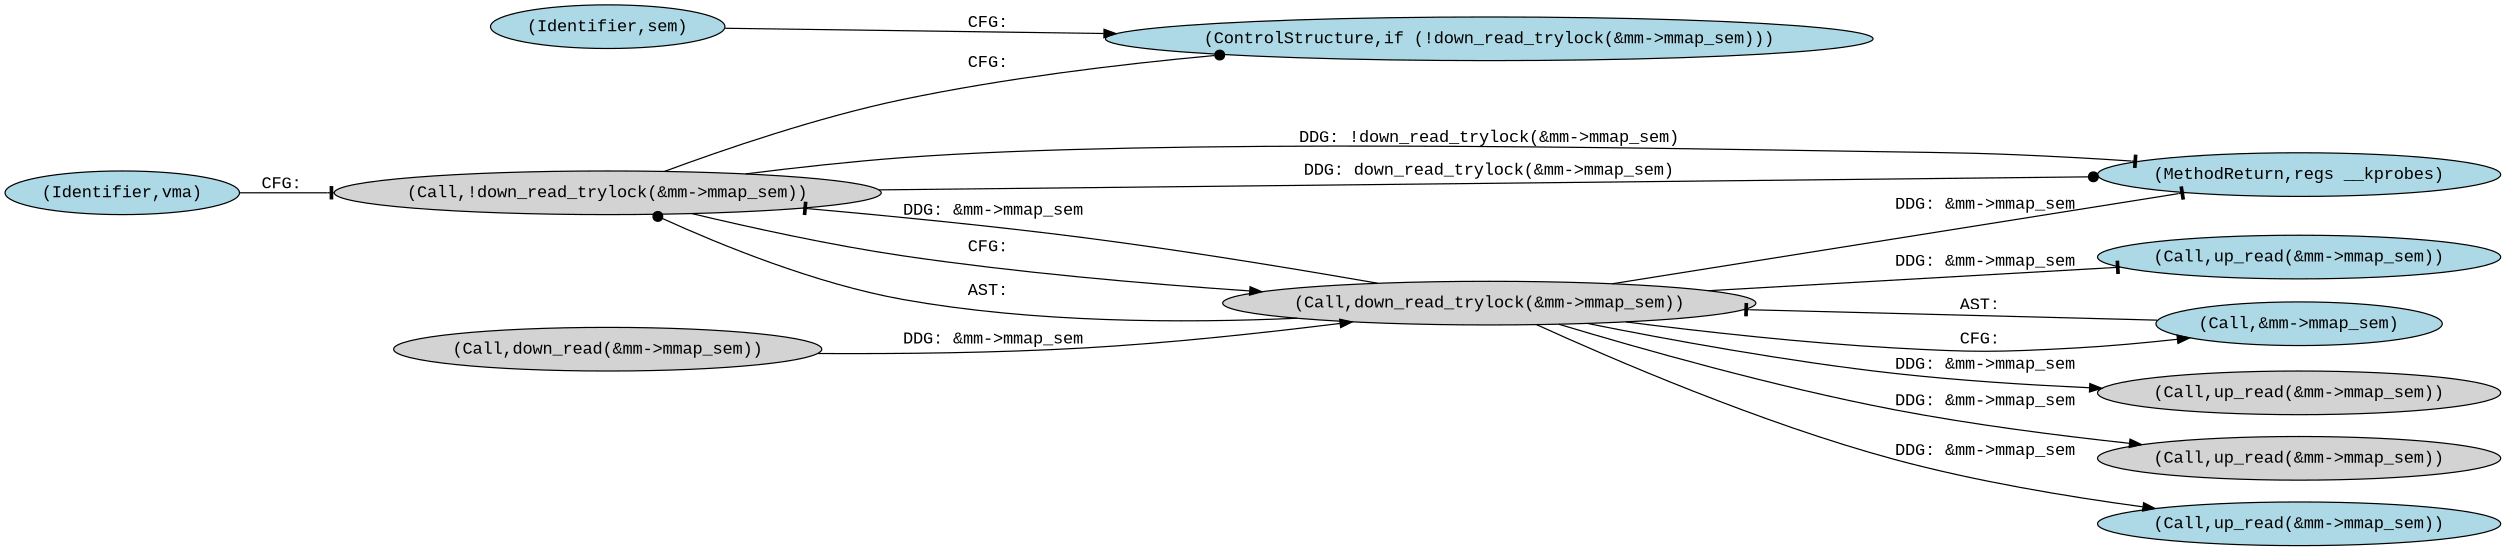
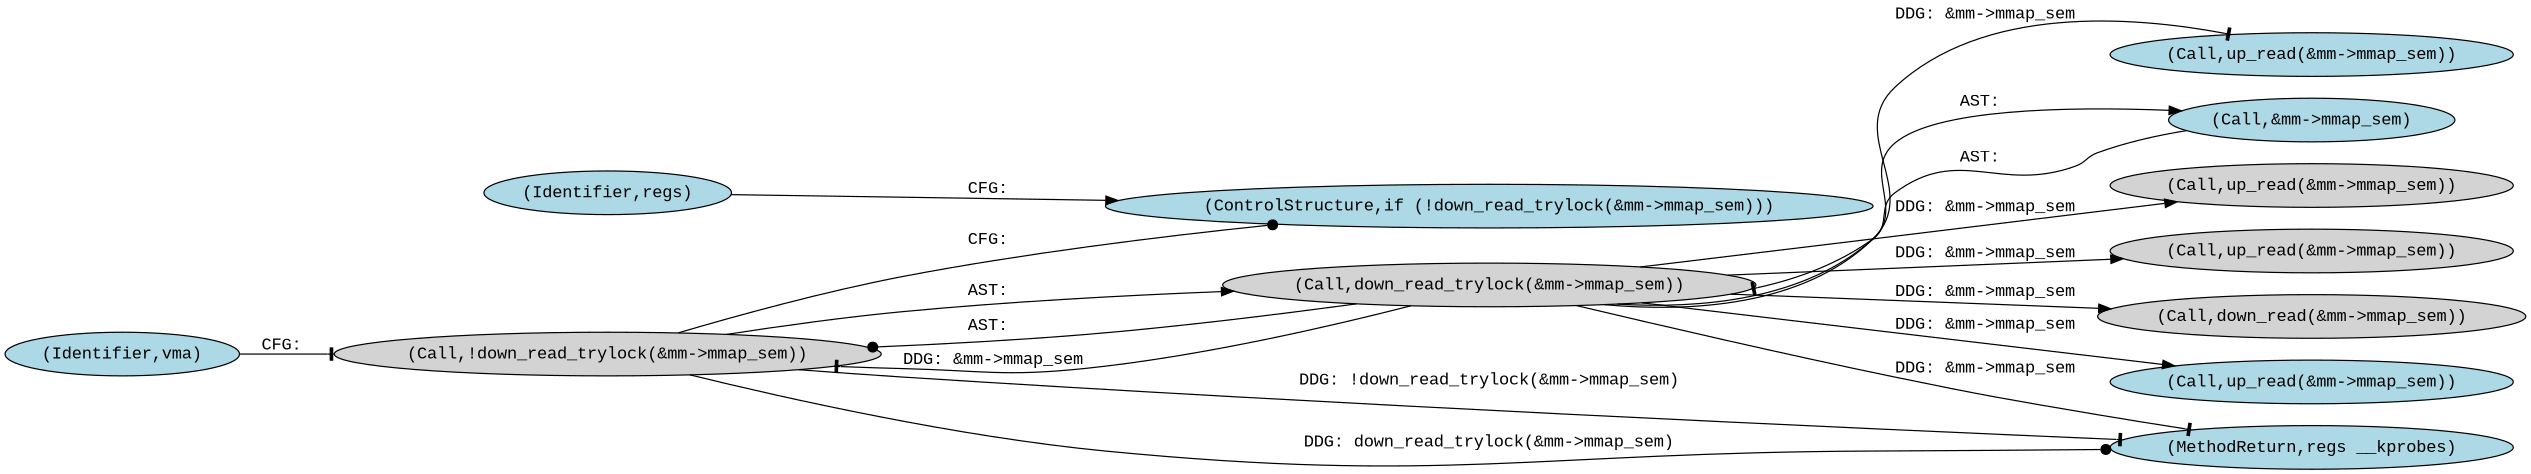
(608, 27) -> (608, 193)
(993, 247) -> (993, 290)
(1985, 339) -> (1985, 101)
(1080, 348) -> (1915, 301)
